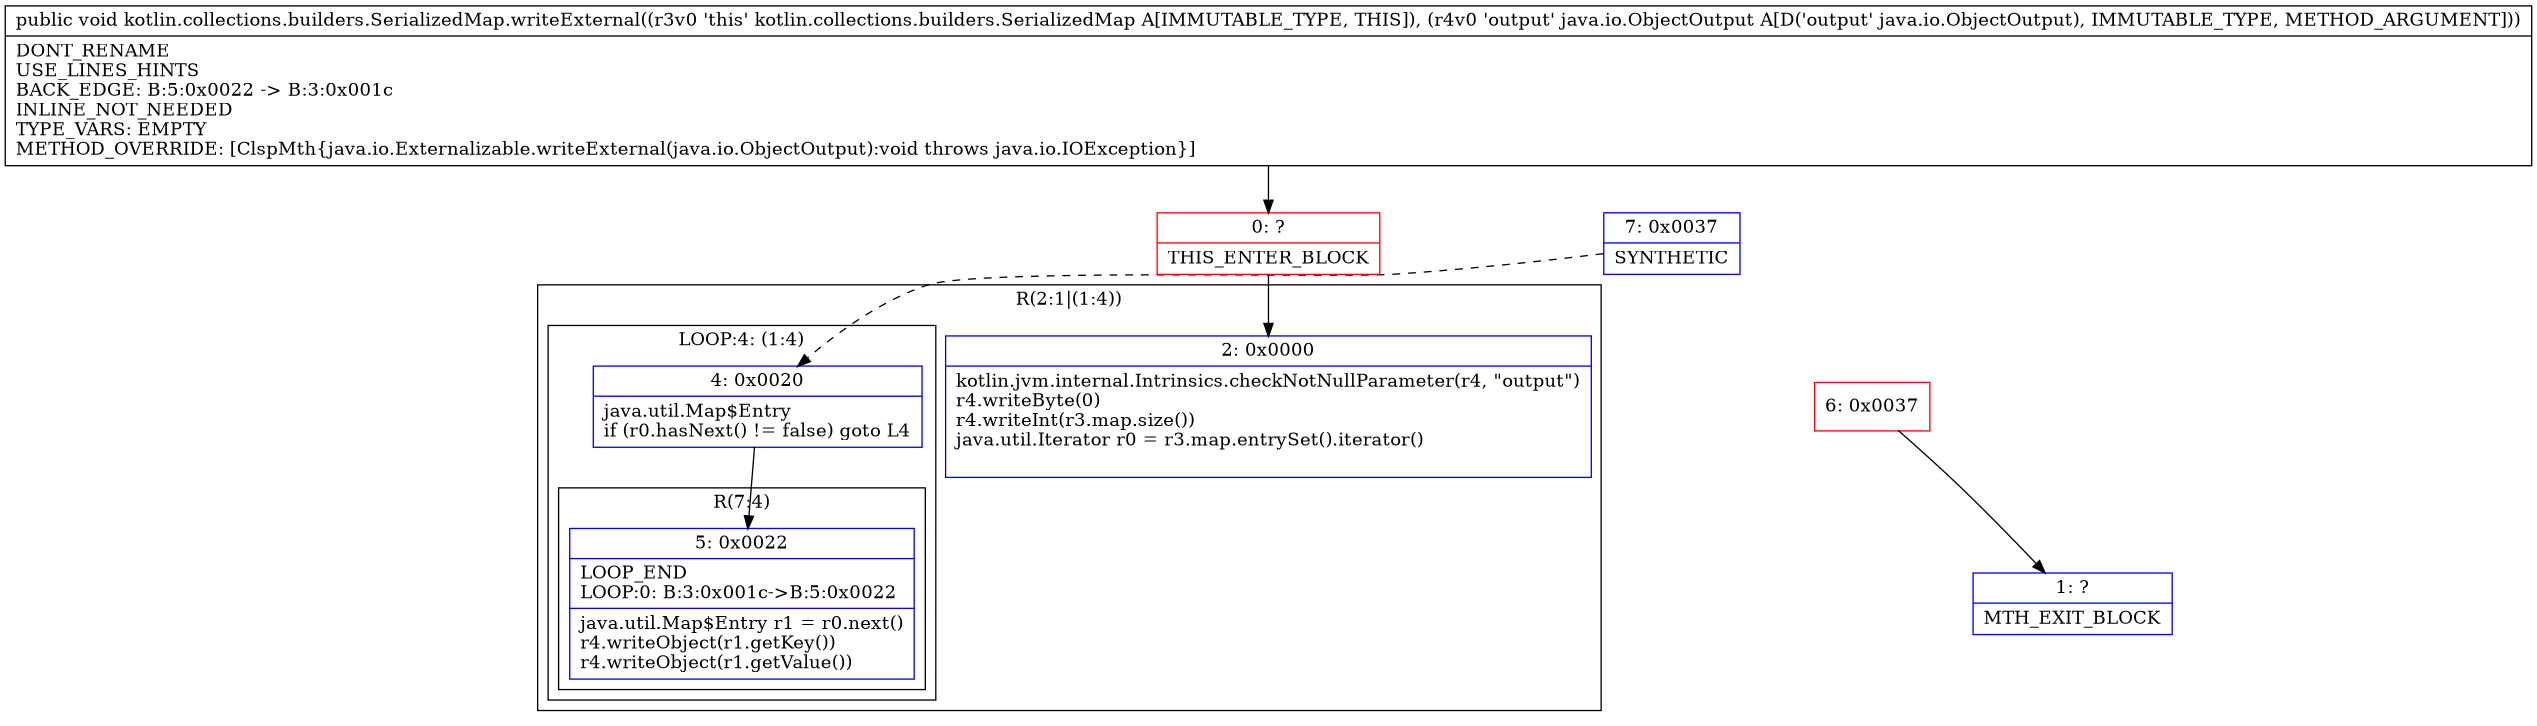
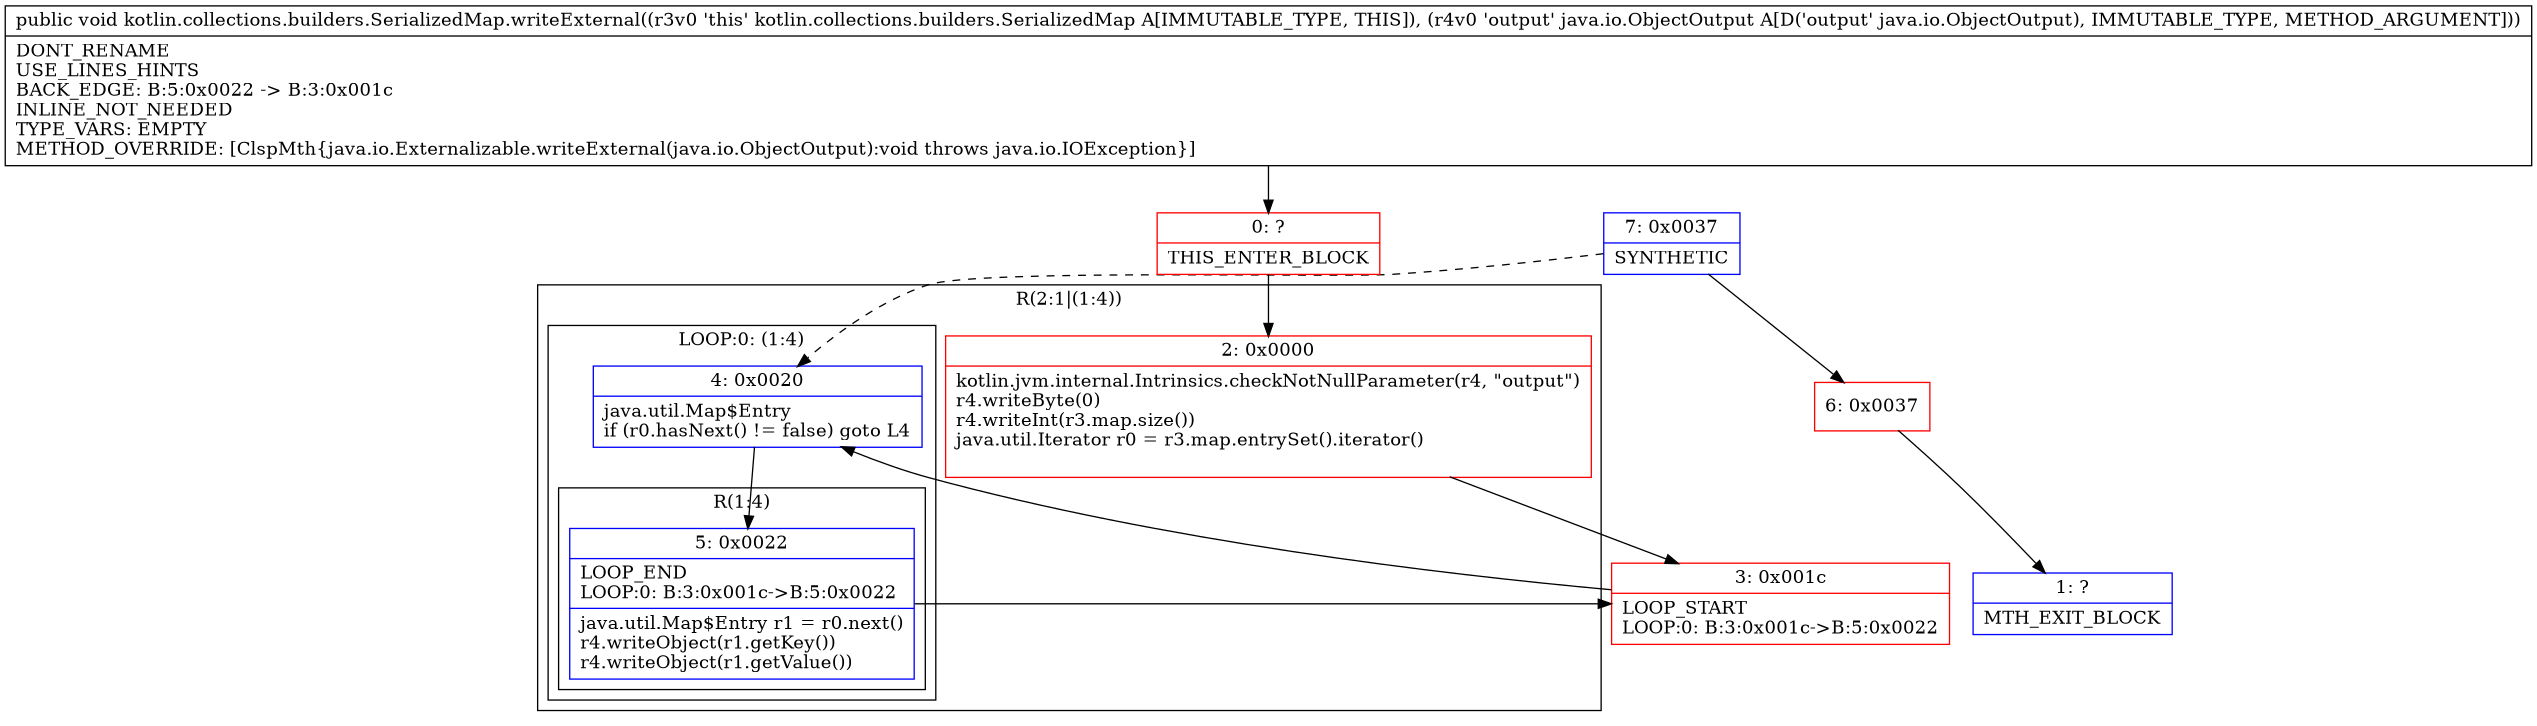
none -> (1771, 324)
(742, 341) -> (742, 341)
(1268, 407) -> (1268, 407)
(742, 503) -> (742, 503)
none -> (1781, 604)
